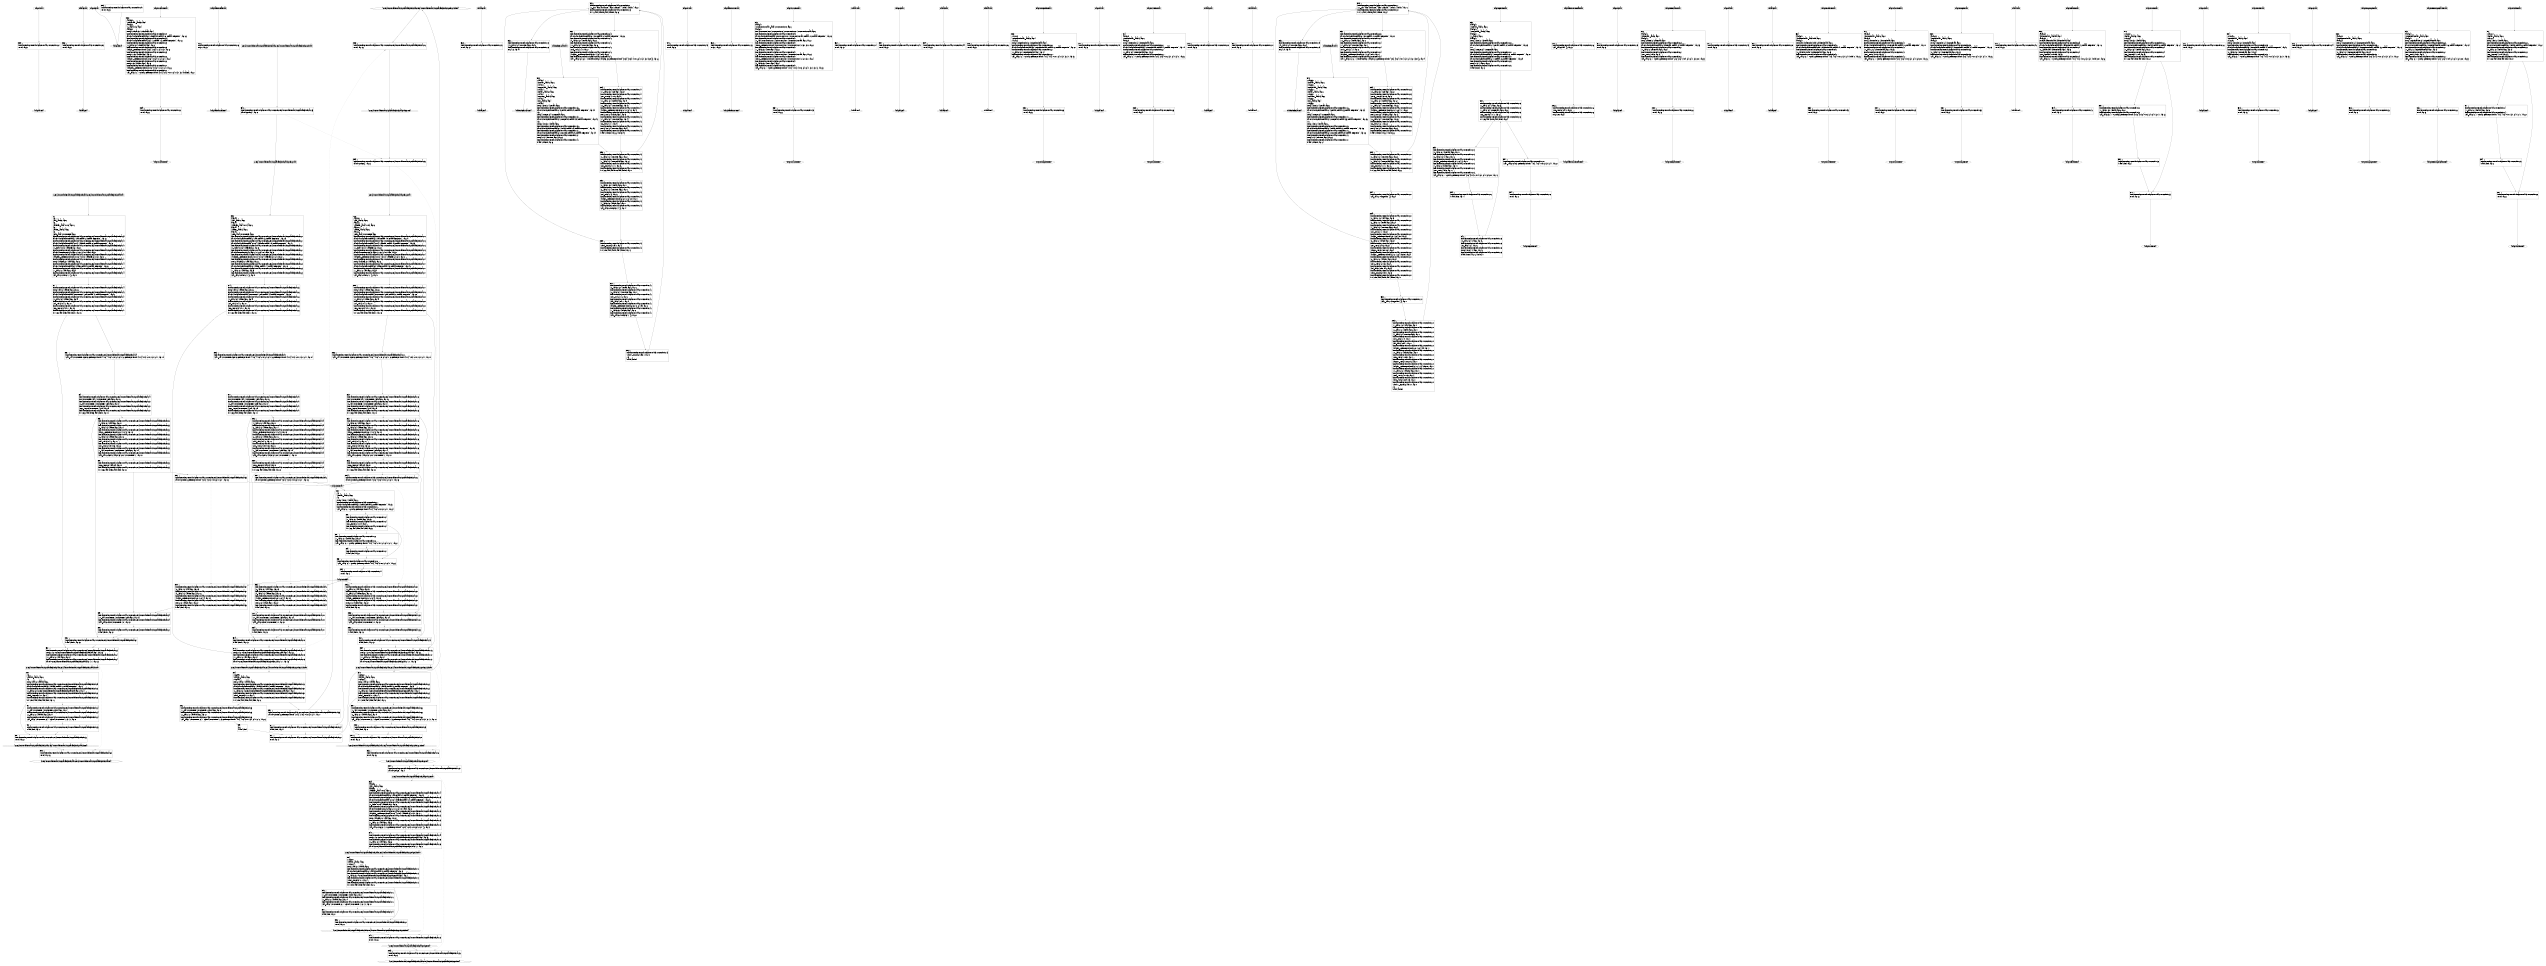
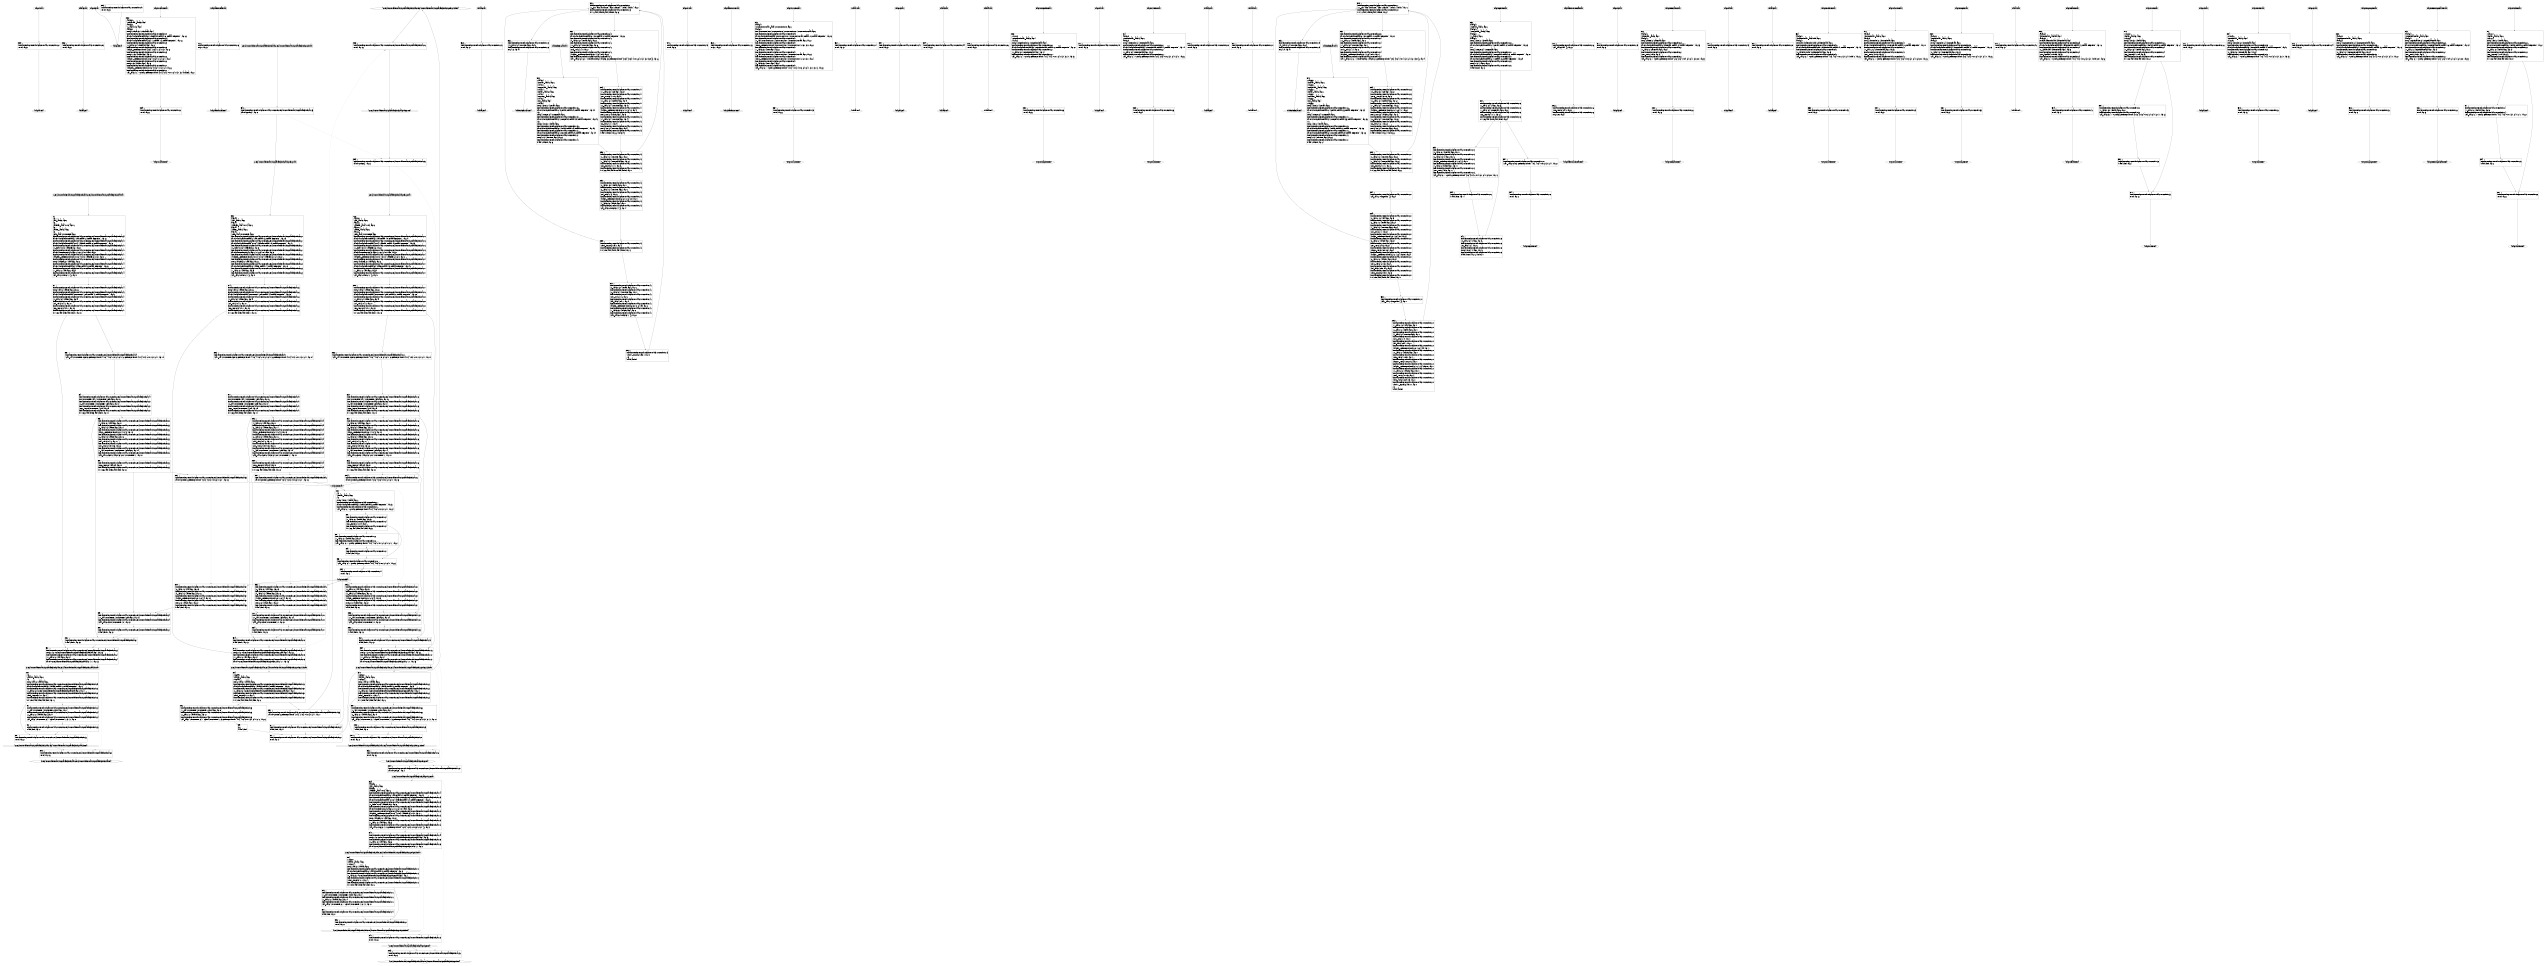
(2000, 48) -> (2000, 48)
